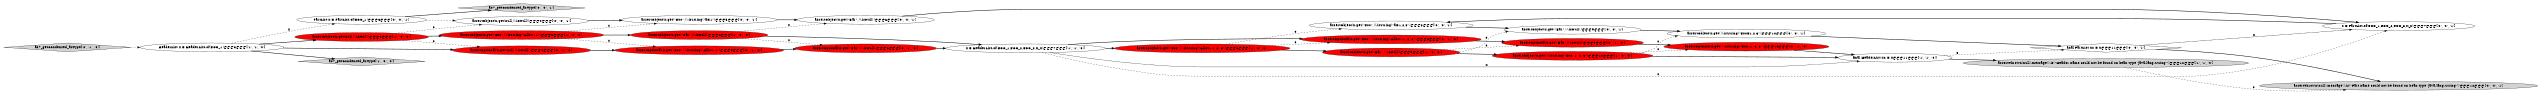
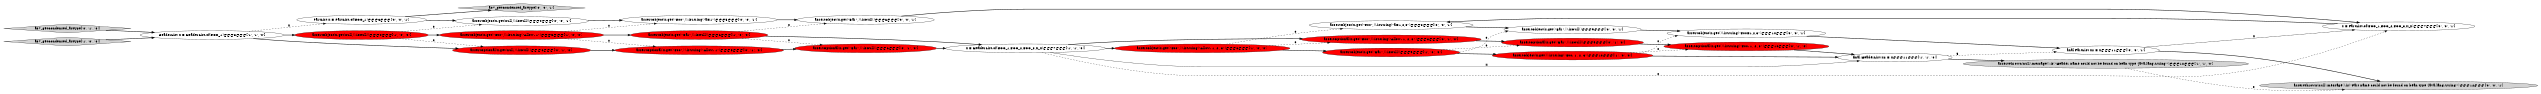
(439, 20) -> (439, 20)
(134, 47) -> (129, 31)
(2106, 48) -> (2106, 50)
(292, 55) -> (129, 39)
